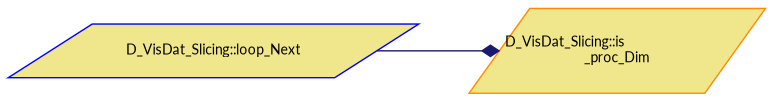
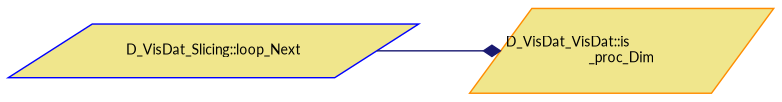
(617, 51) -> (622, 51)
